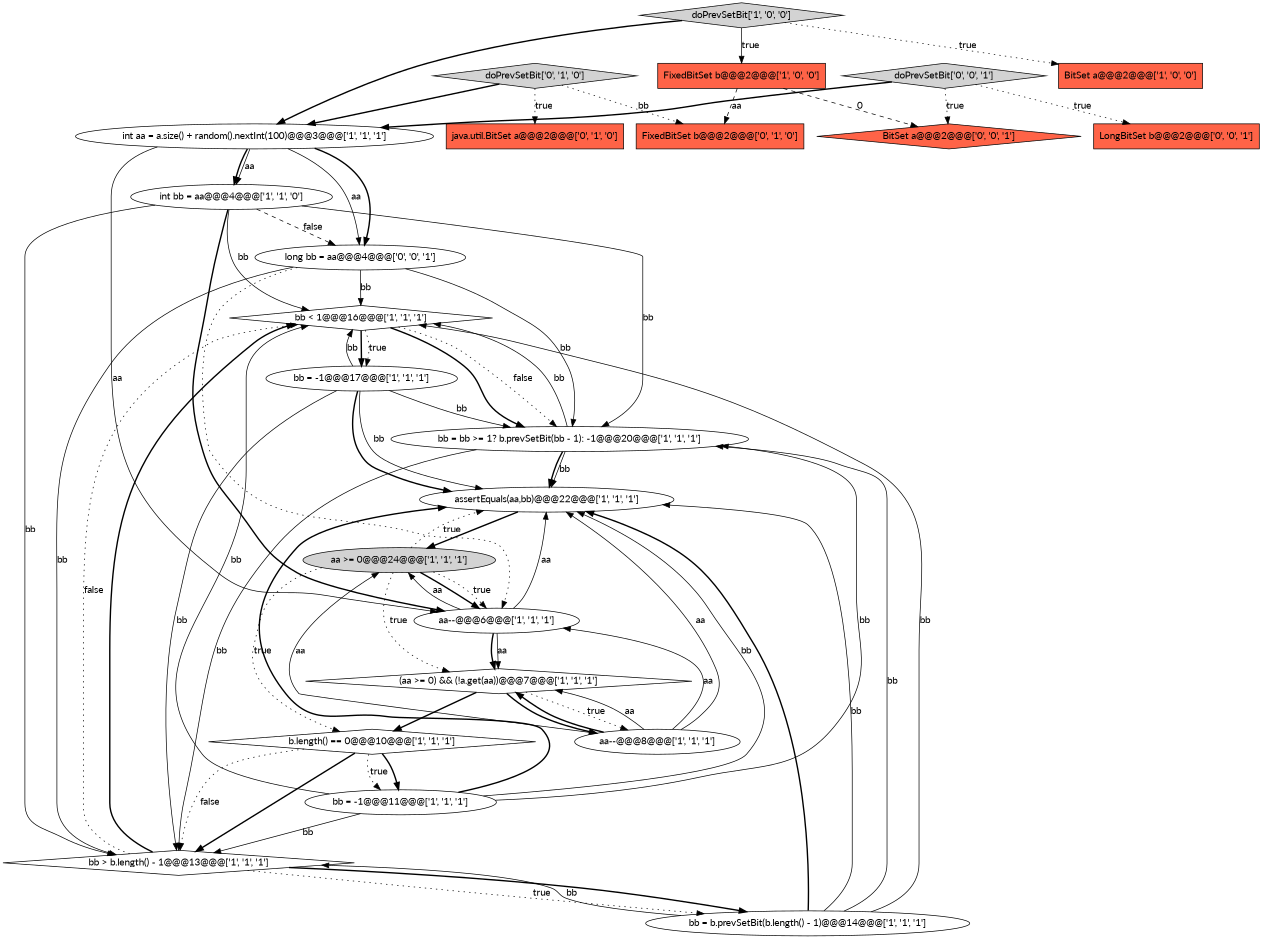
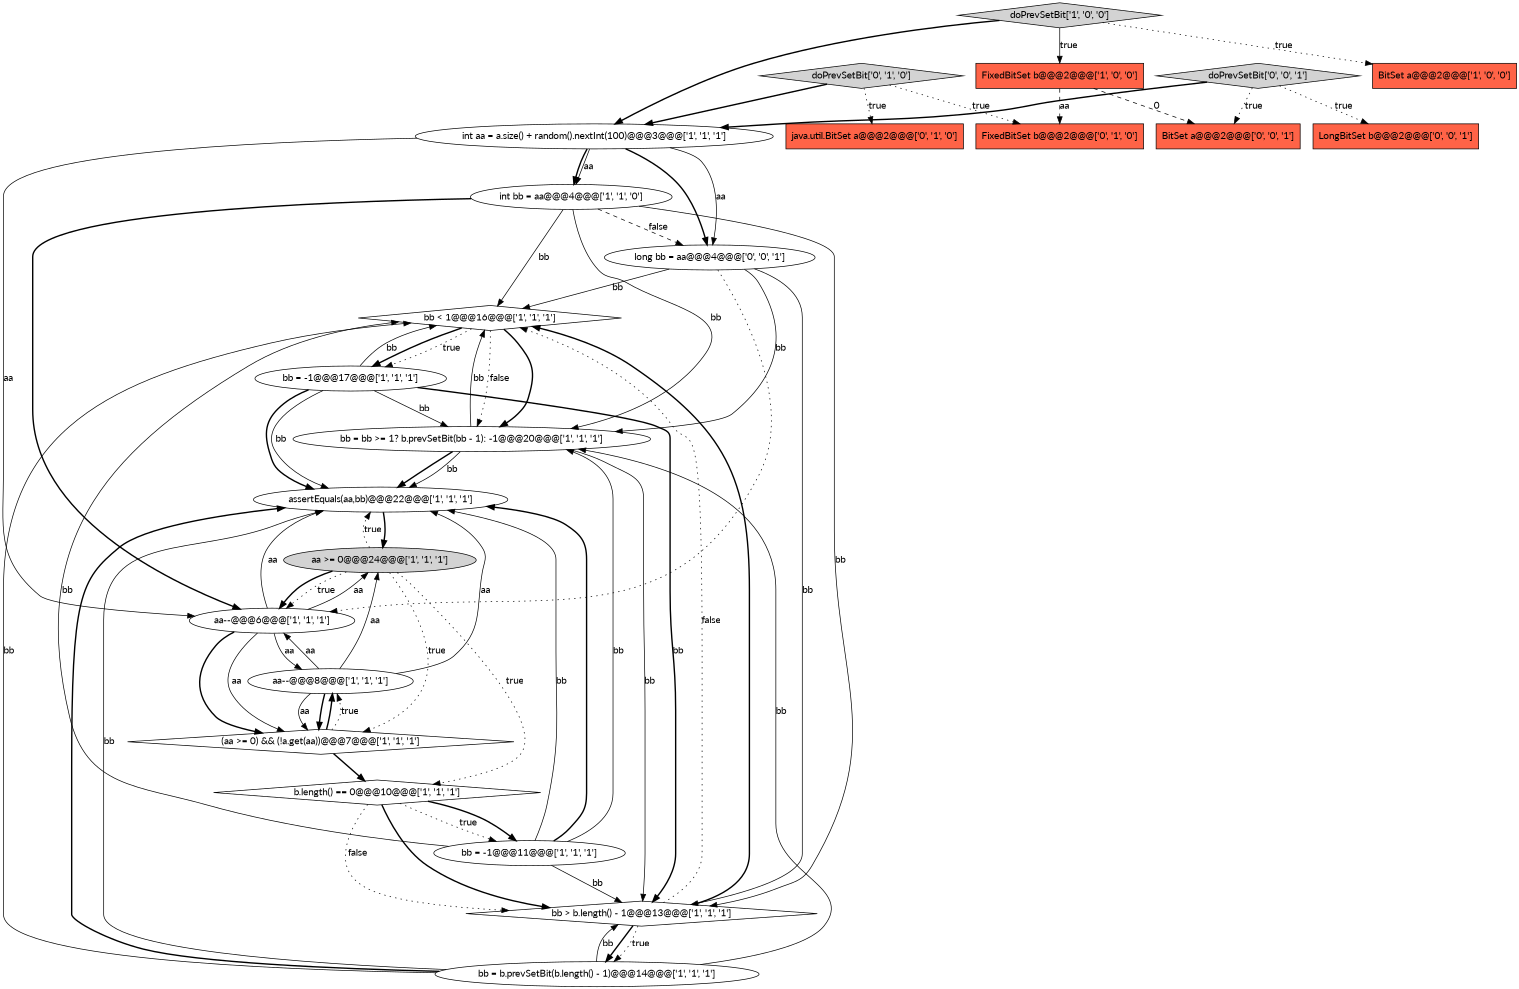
(643, 106) -> (981, 106)
(949, 136) -> (1228, 136)
(182, 585) -> (670, 539)
none -> (281, 652)
